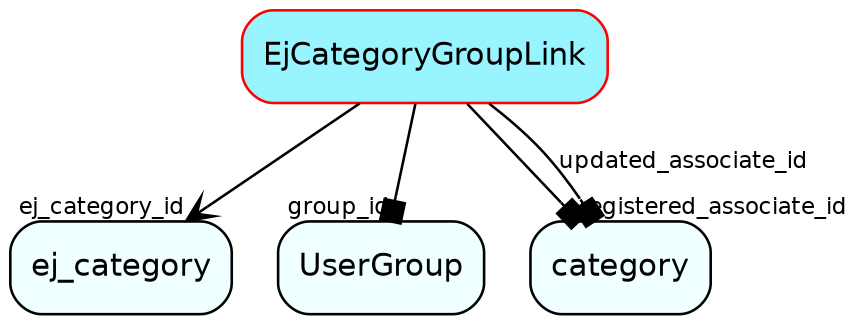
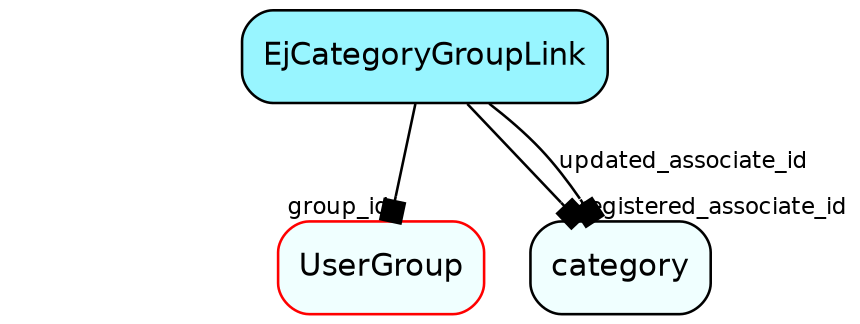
(425, 57) -> (425, 57)
(121, 268) -> none
(381, 268) -> (381, 268)
